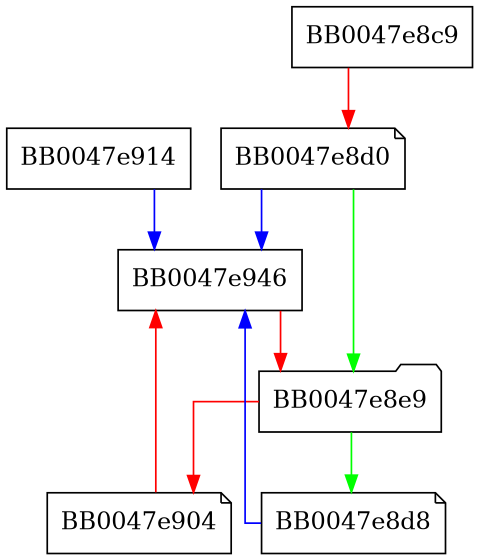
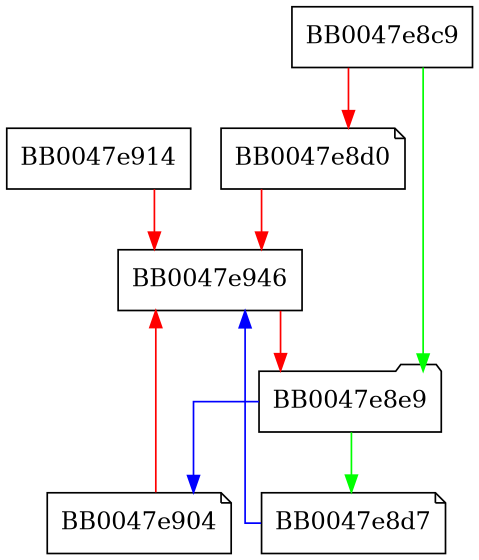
(154, 211) -> (154, 211)
(262, 211) -> (262, 211)
(354, 272) -> (423, 211)
(194, 406) -> (194, 406)
(354, 523) -> (354, 523)
